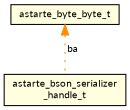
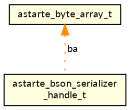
(65, 15) -> (65, 15)
